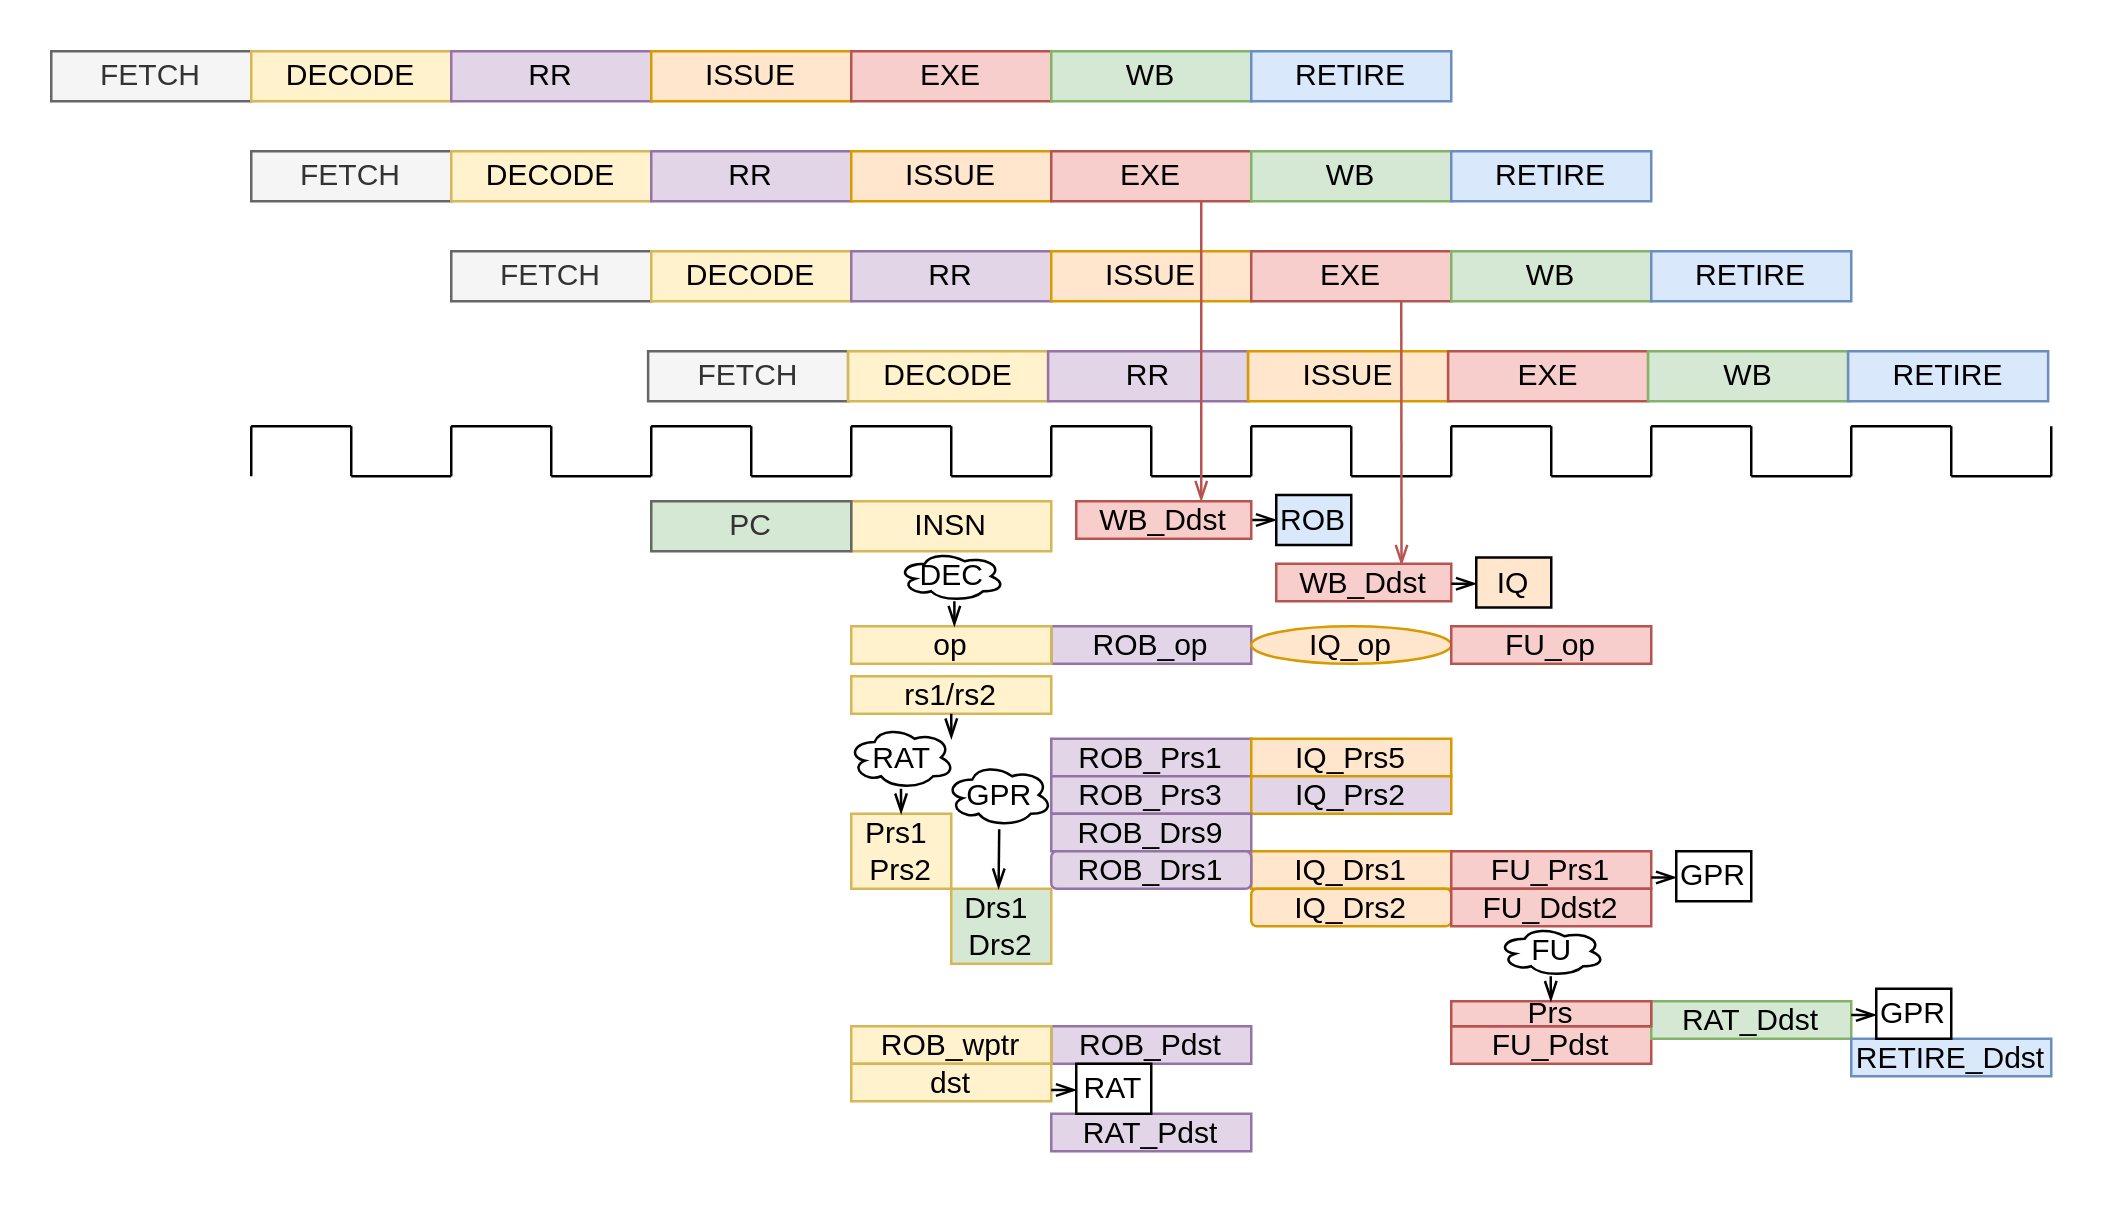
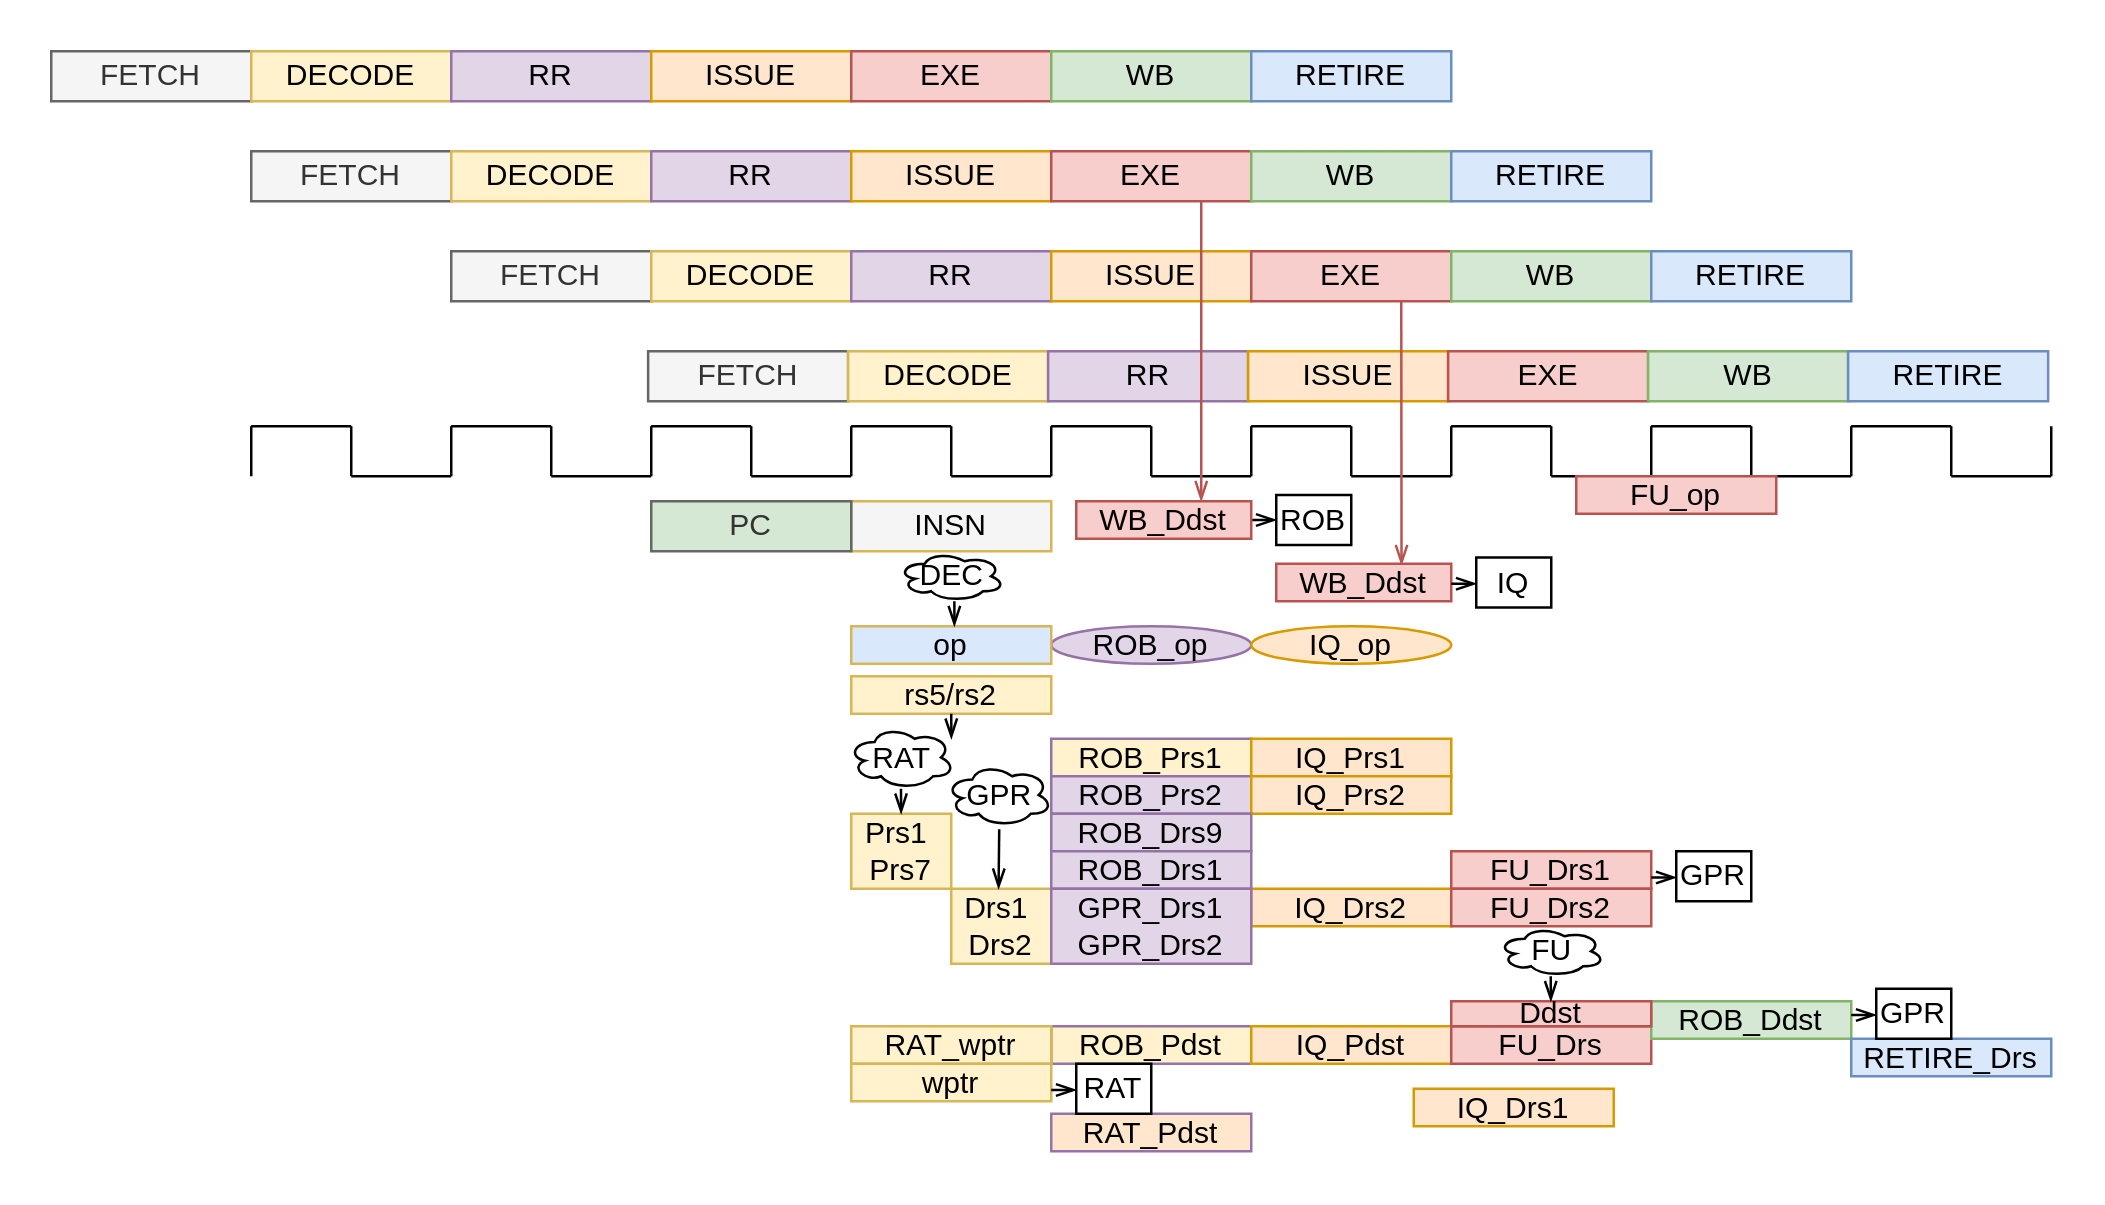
(1314, 520) -> (1314, 520)
(951, 526) -> (951, 526)
(1514, 583) -> (1514, 583)
(951, 645) -> (951, 645)
(1151, 645) -> (1151, 645)
(1551, 645) -> (1676, 495)
(951, 696) -> (951, 696)
(1151, 758) -> (1151, 758)
(1351, 759) -> (1351, 759)
(1351, 795) -> (1351, 795)
(1151, 796) -> (1151, 796)
(901, 851) -> (901, 851)
(1151, 870) -> (1151, 870)
(1351, 870) -> (1514, 1108)
(1551, 871) -> (1551, 871)
(1351, 908) -> (1351, 908)
(1551, 909) -> (1551, 909)
(1001, 926) -> (1001, 926)
none -> (1151, 926)
(1551, 1014) -> (1551, 1014)
(1751, 1021) -> (1751, 1021)
(1151, 1045) -> (1151, 1045)
none -> (1351, 1045)
(951, 1046) -> (951, 1046)
(1551, 1046) -> (1551, 1046)
(1951, 1059) -> (1951, 1059)
(951, 1084) -> (951, 1084)
(1151, 1133) -> (1151, 1133)
